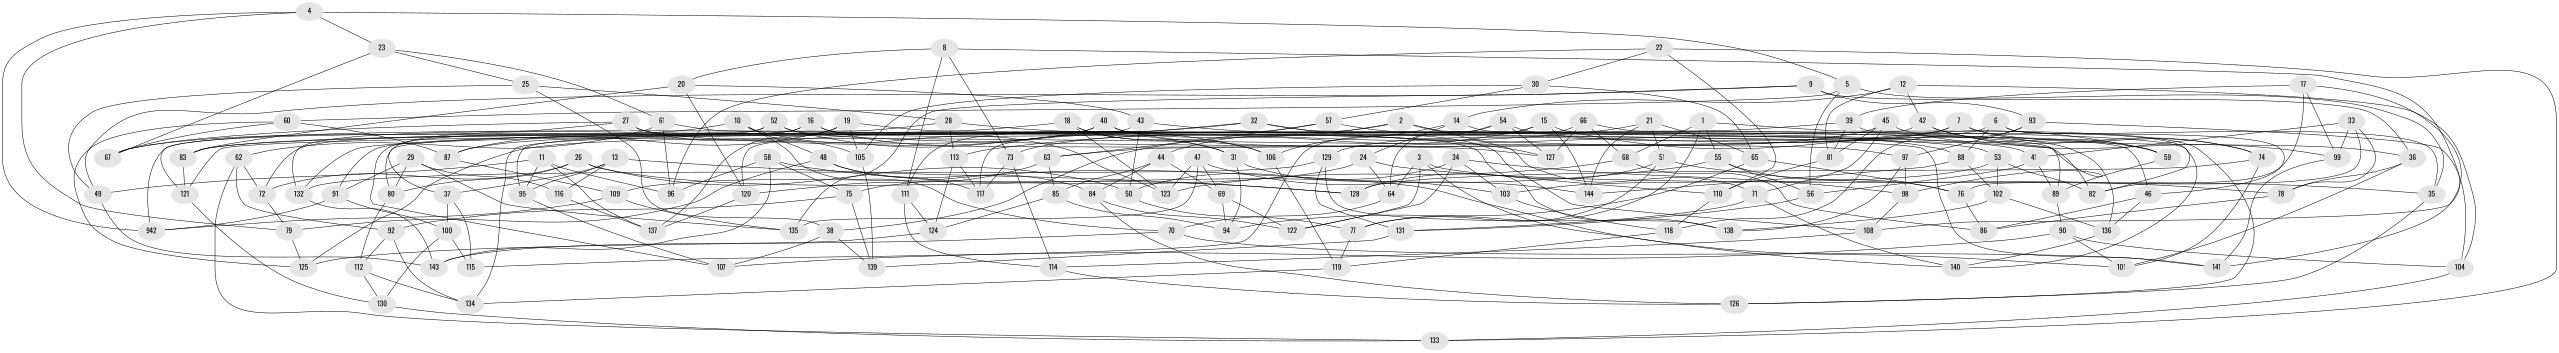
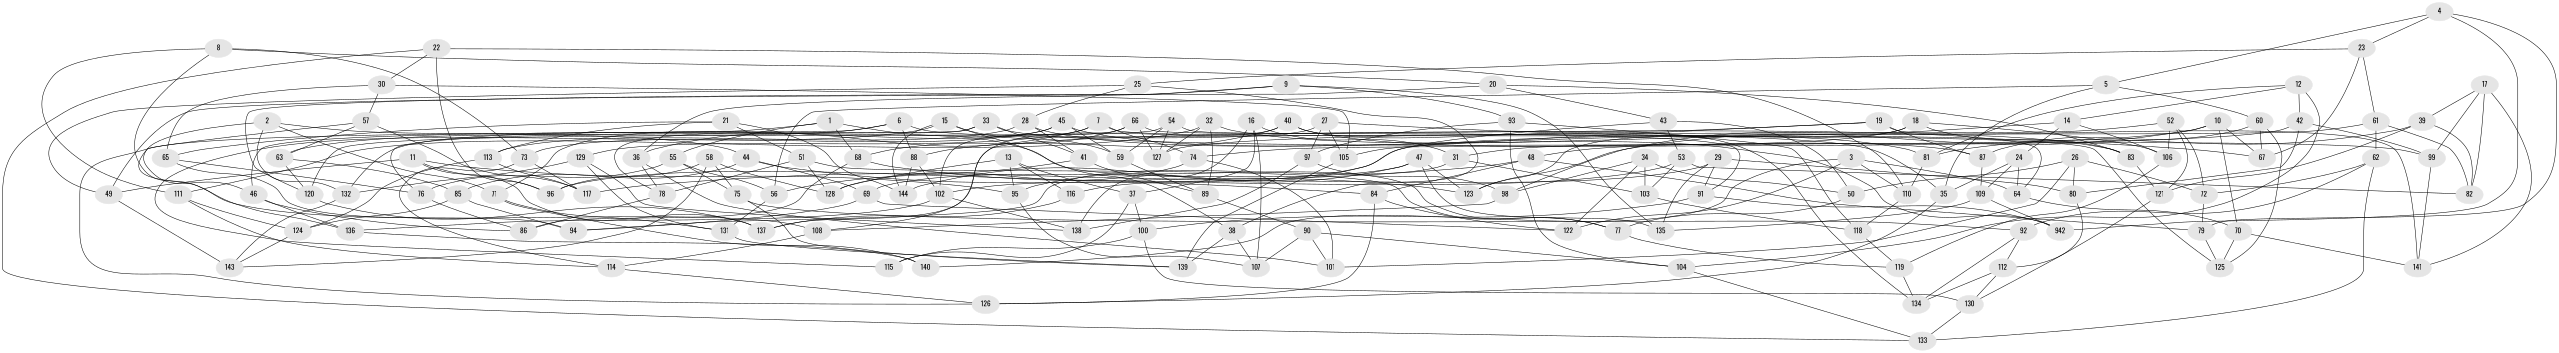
(2196, 171) -> (1019, 135)
